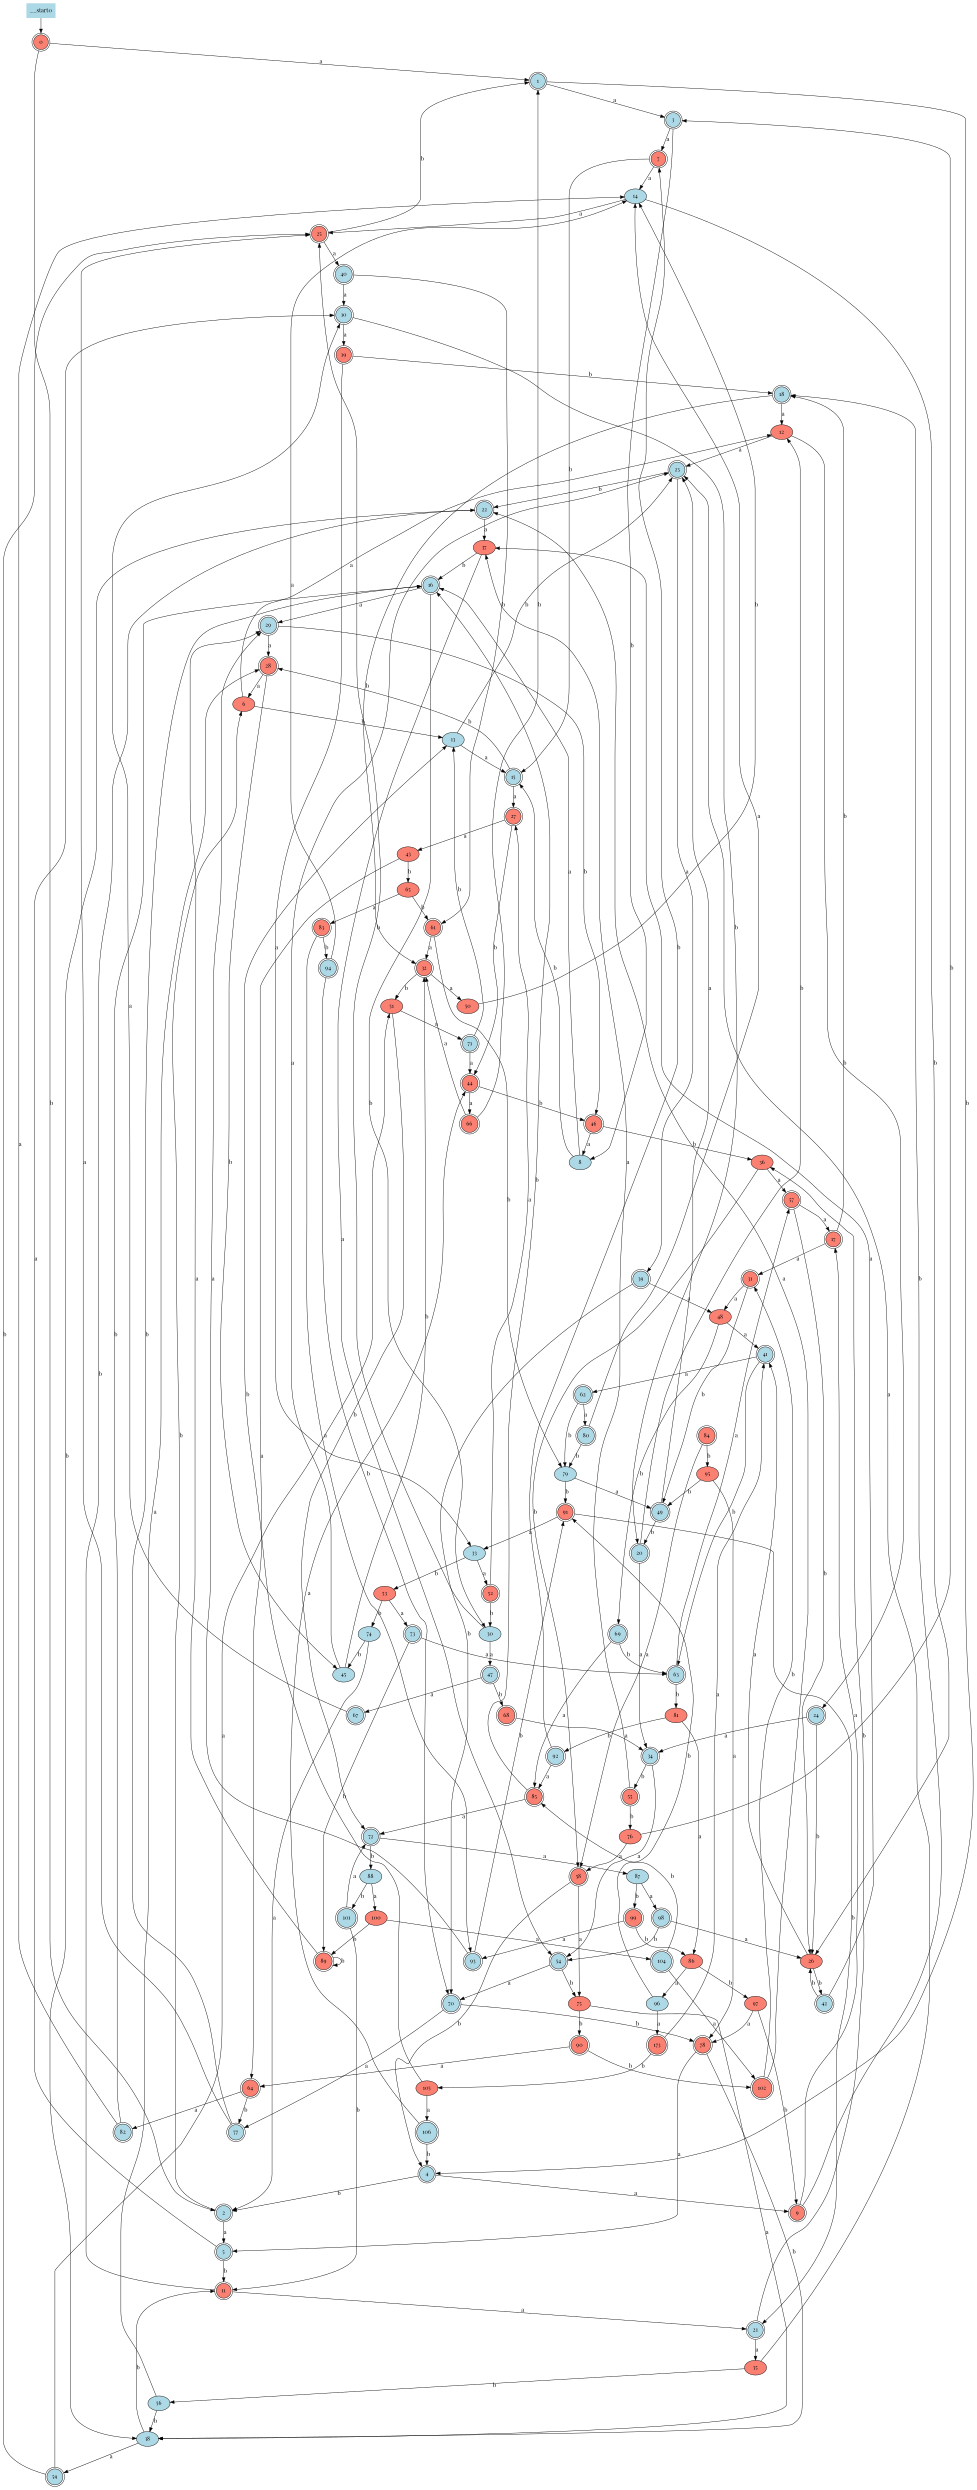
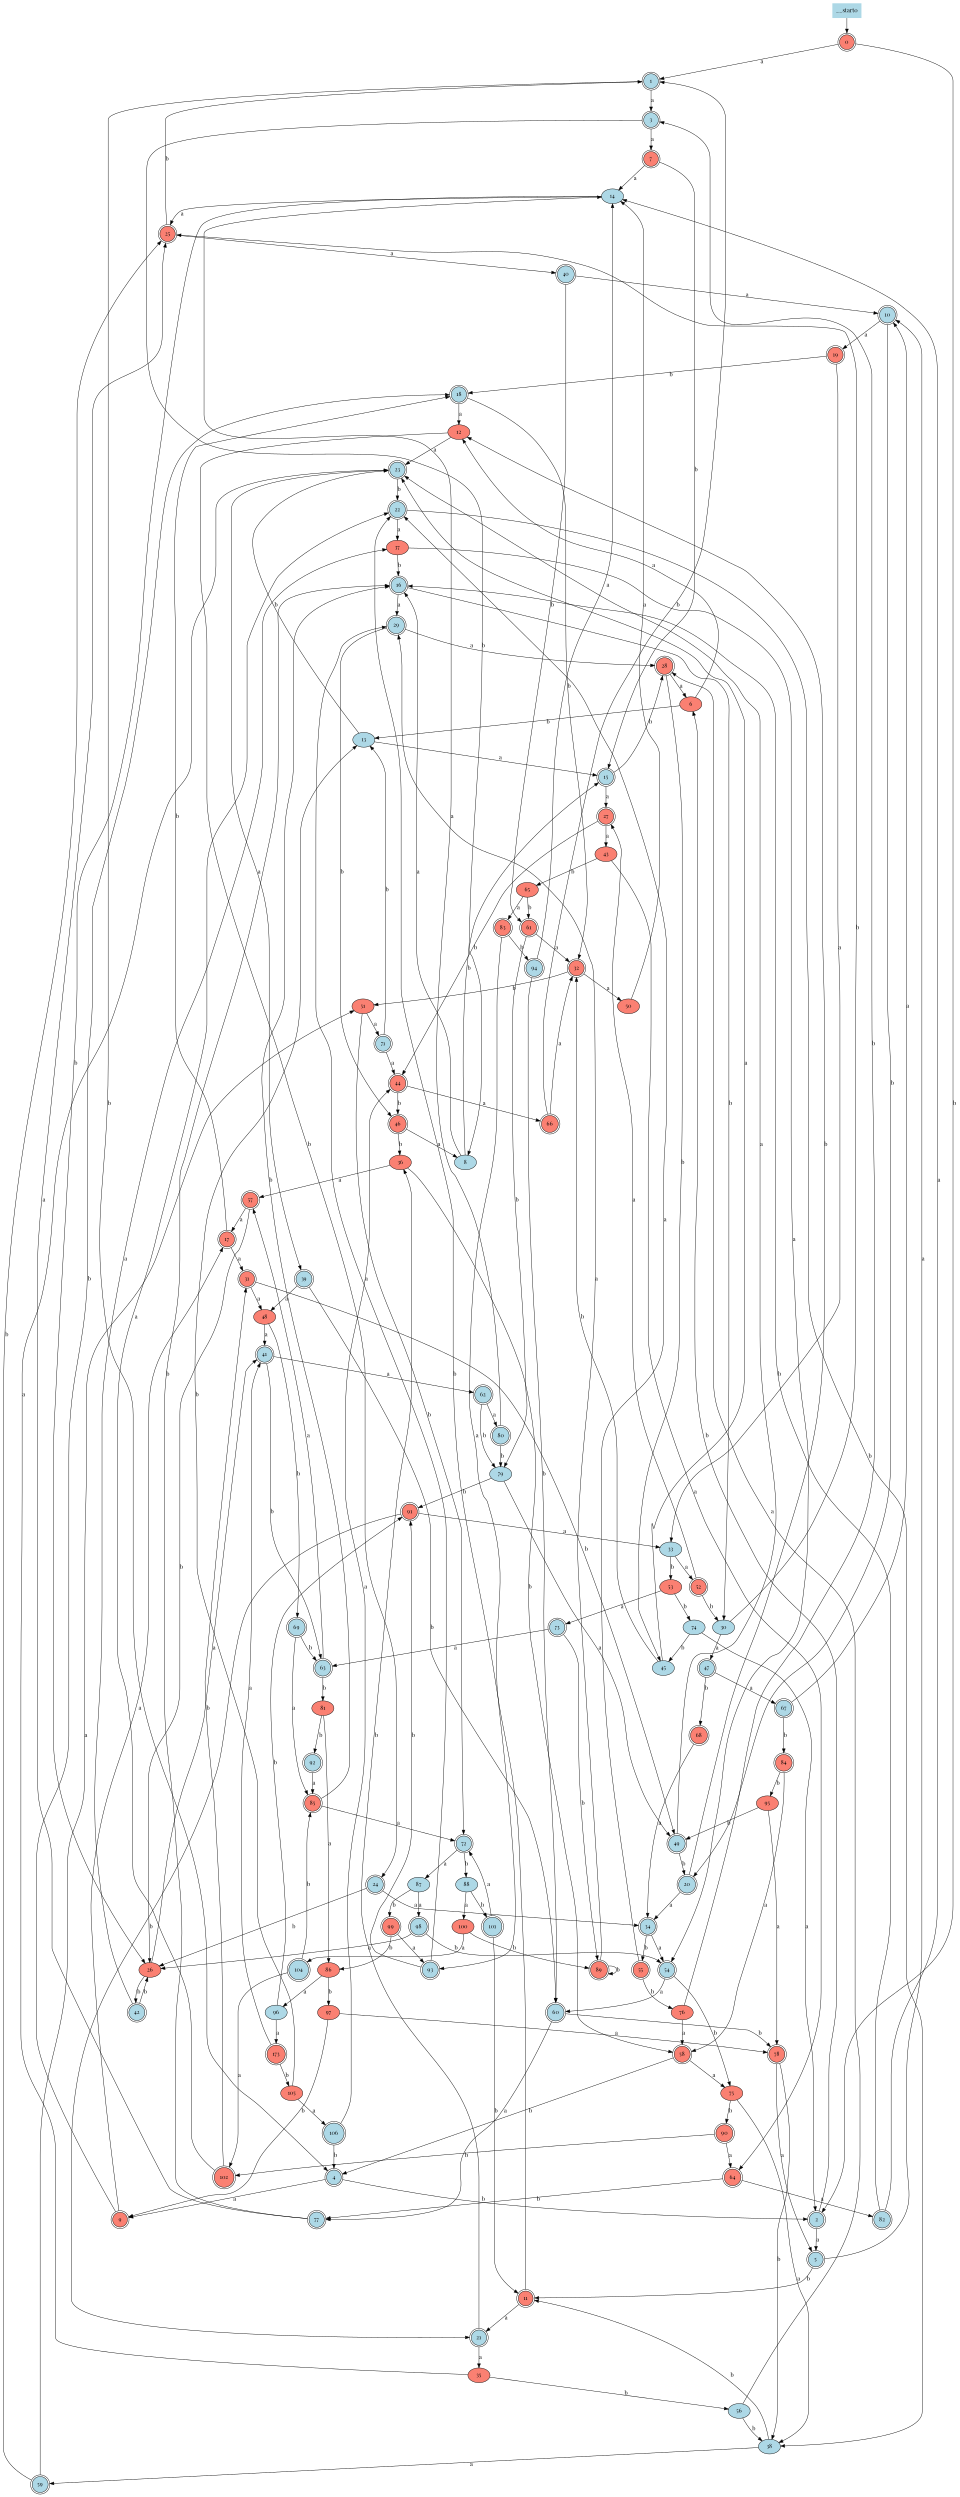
(757, 605) -> (645, 605)
(677, 970) -> none
(626, 1151) -> (664, 1207)
none -> (784, 1733)
(451, 2004) -> (556, 2013)
